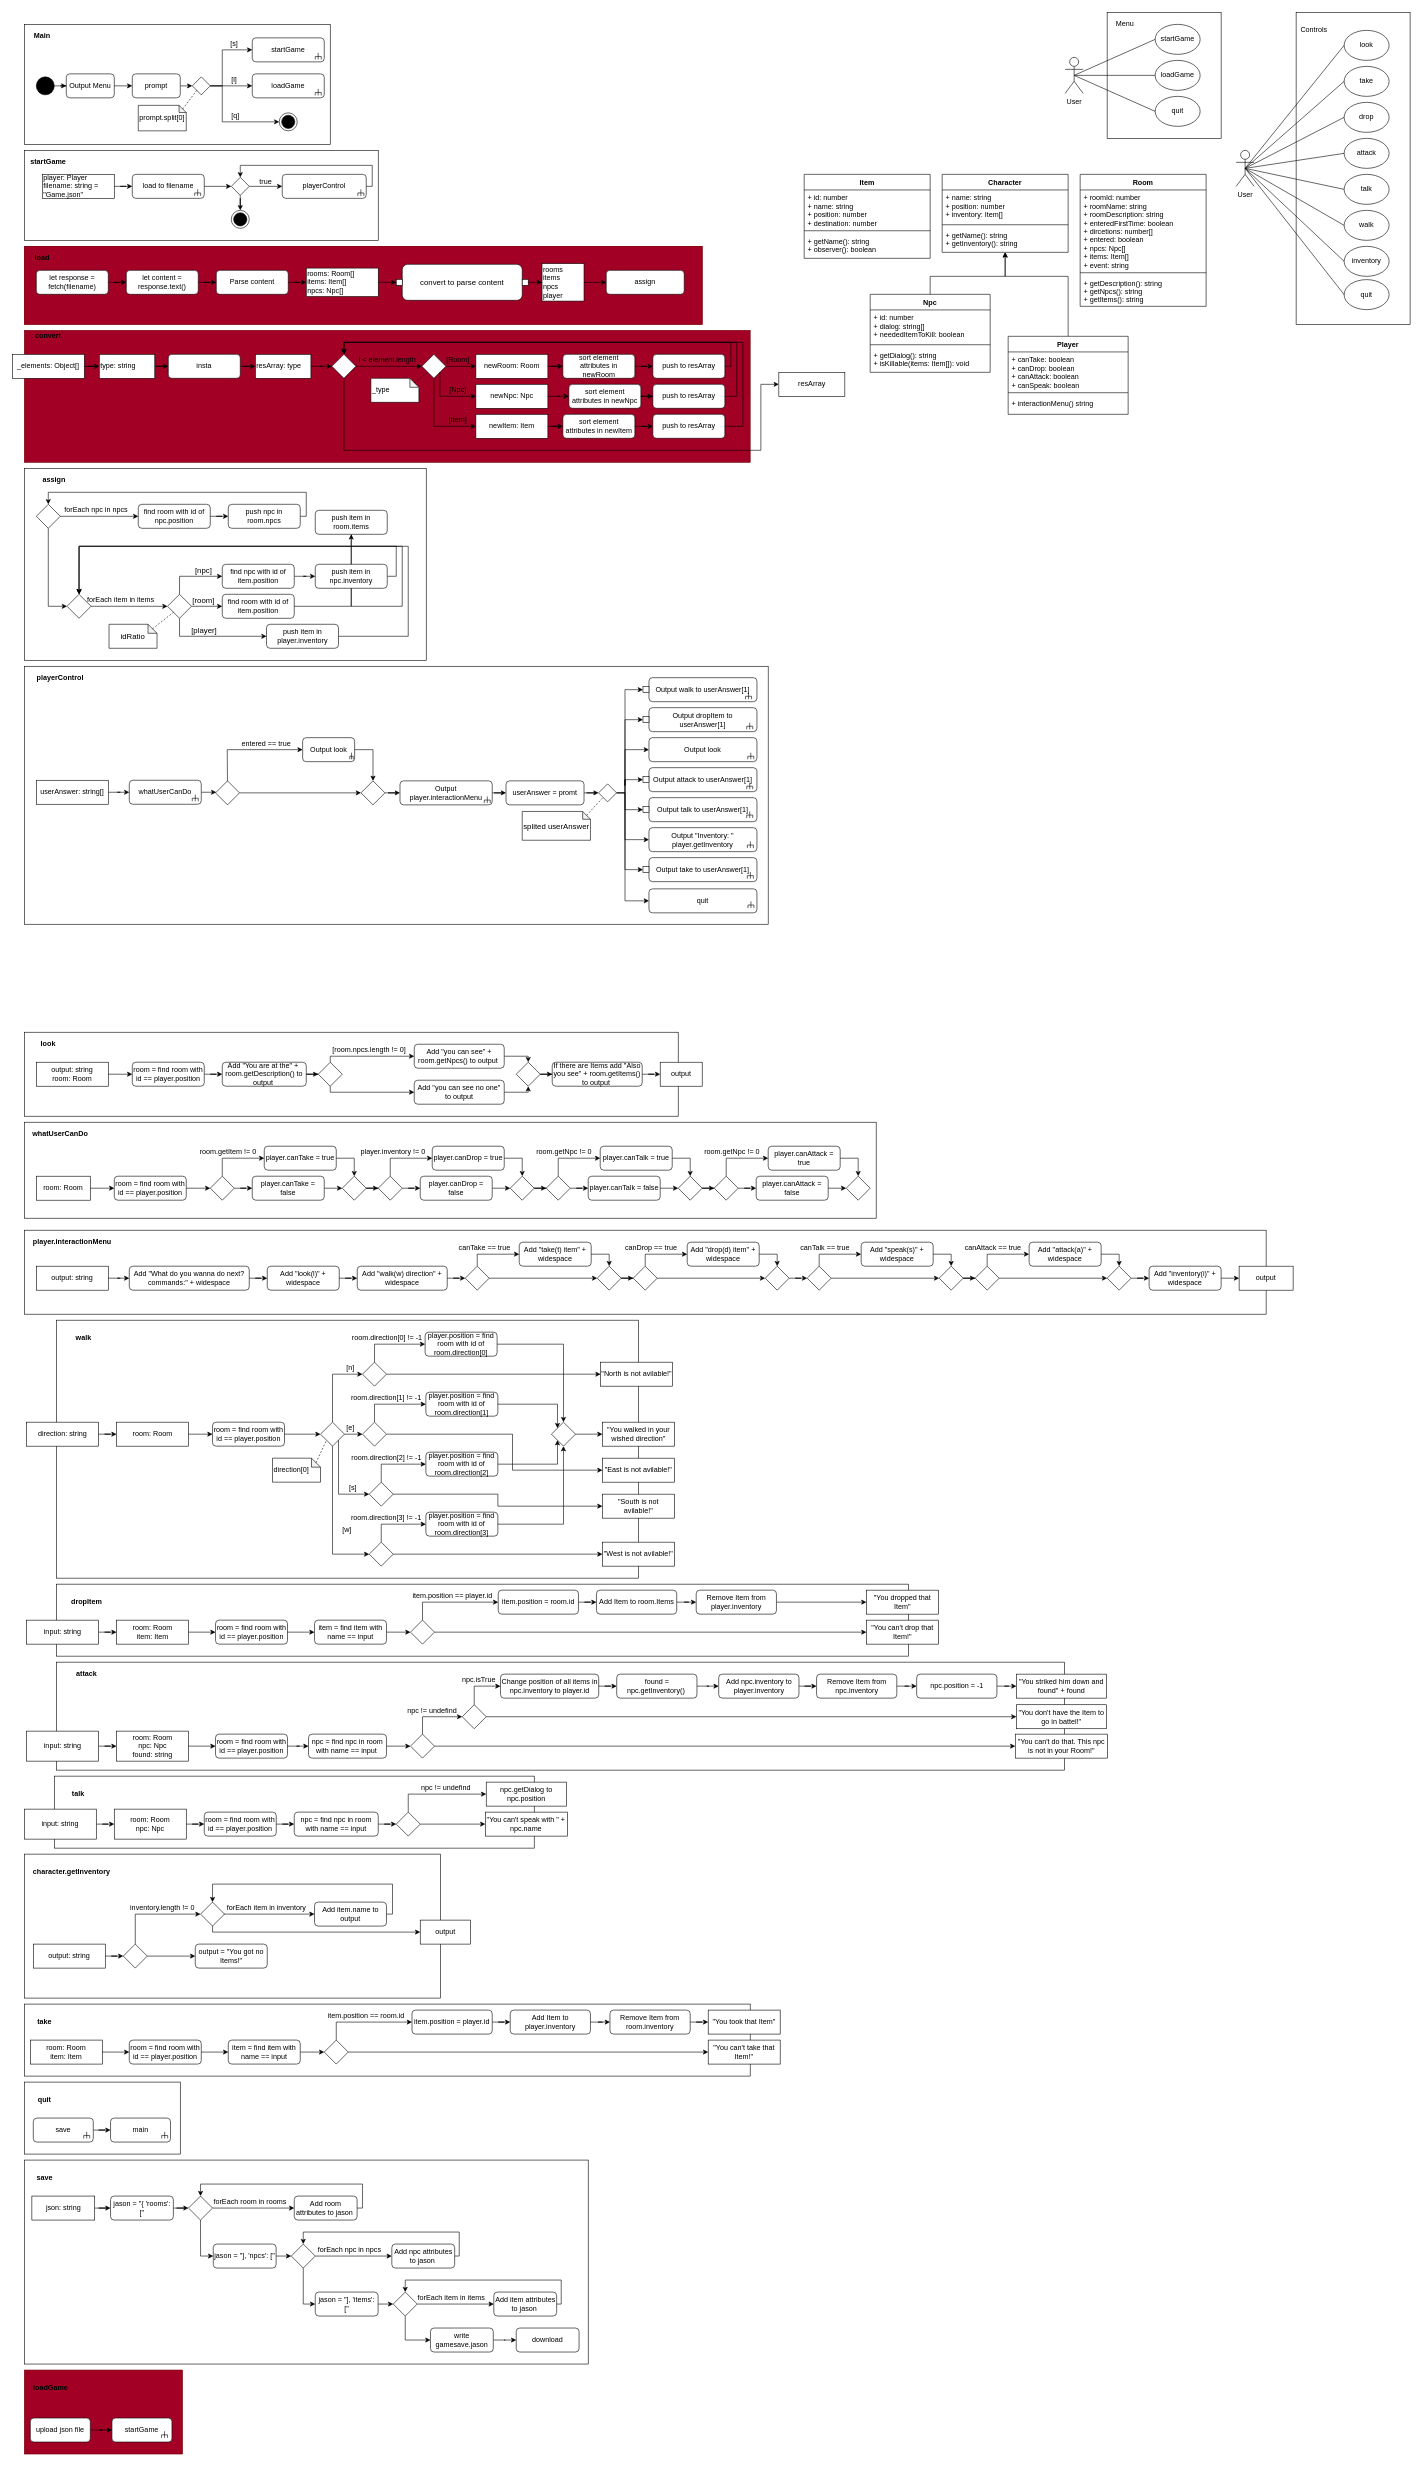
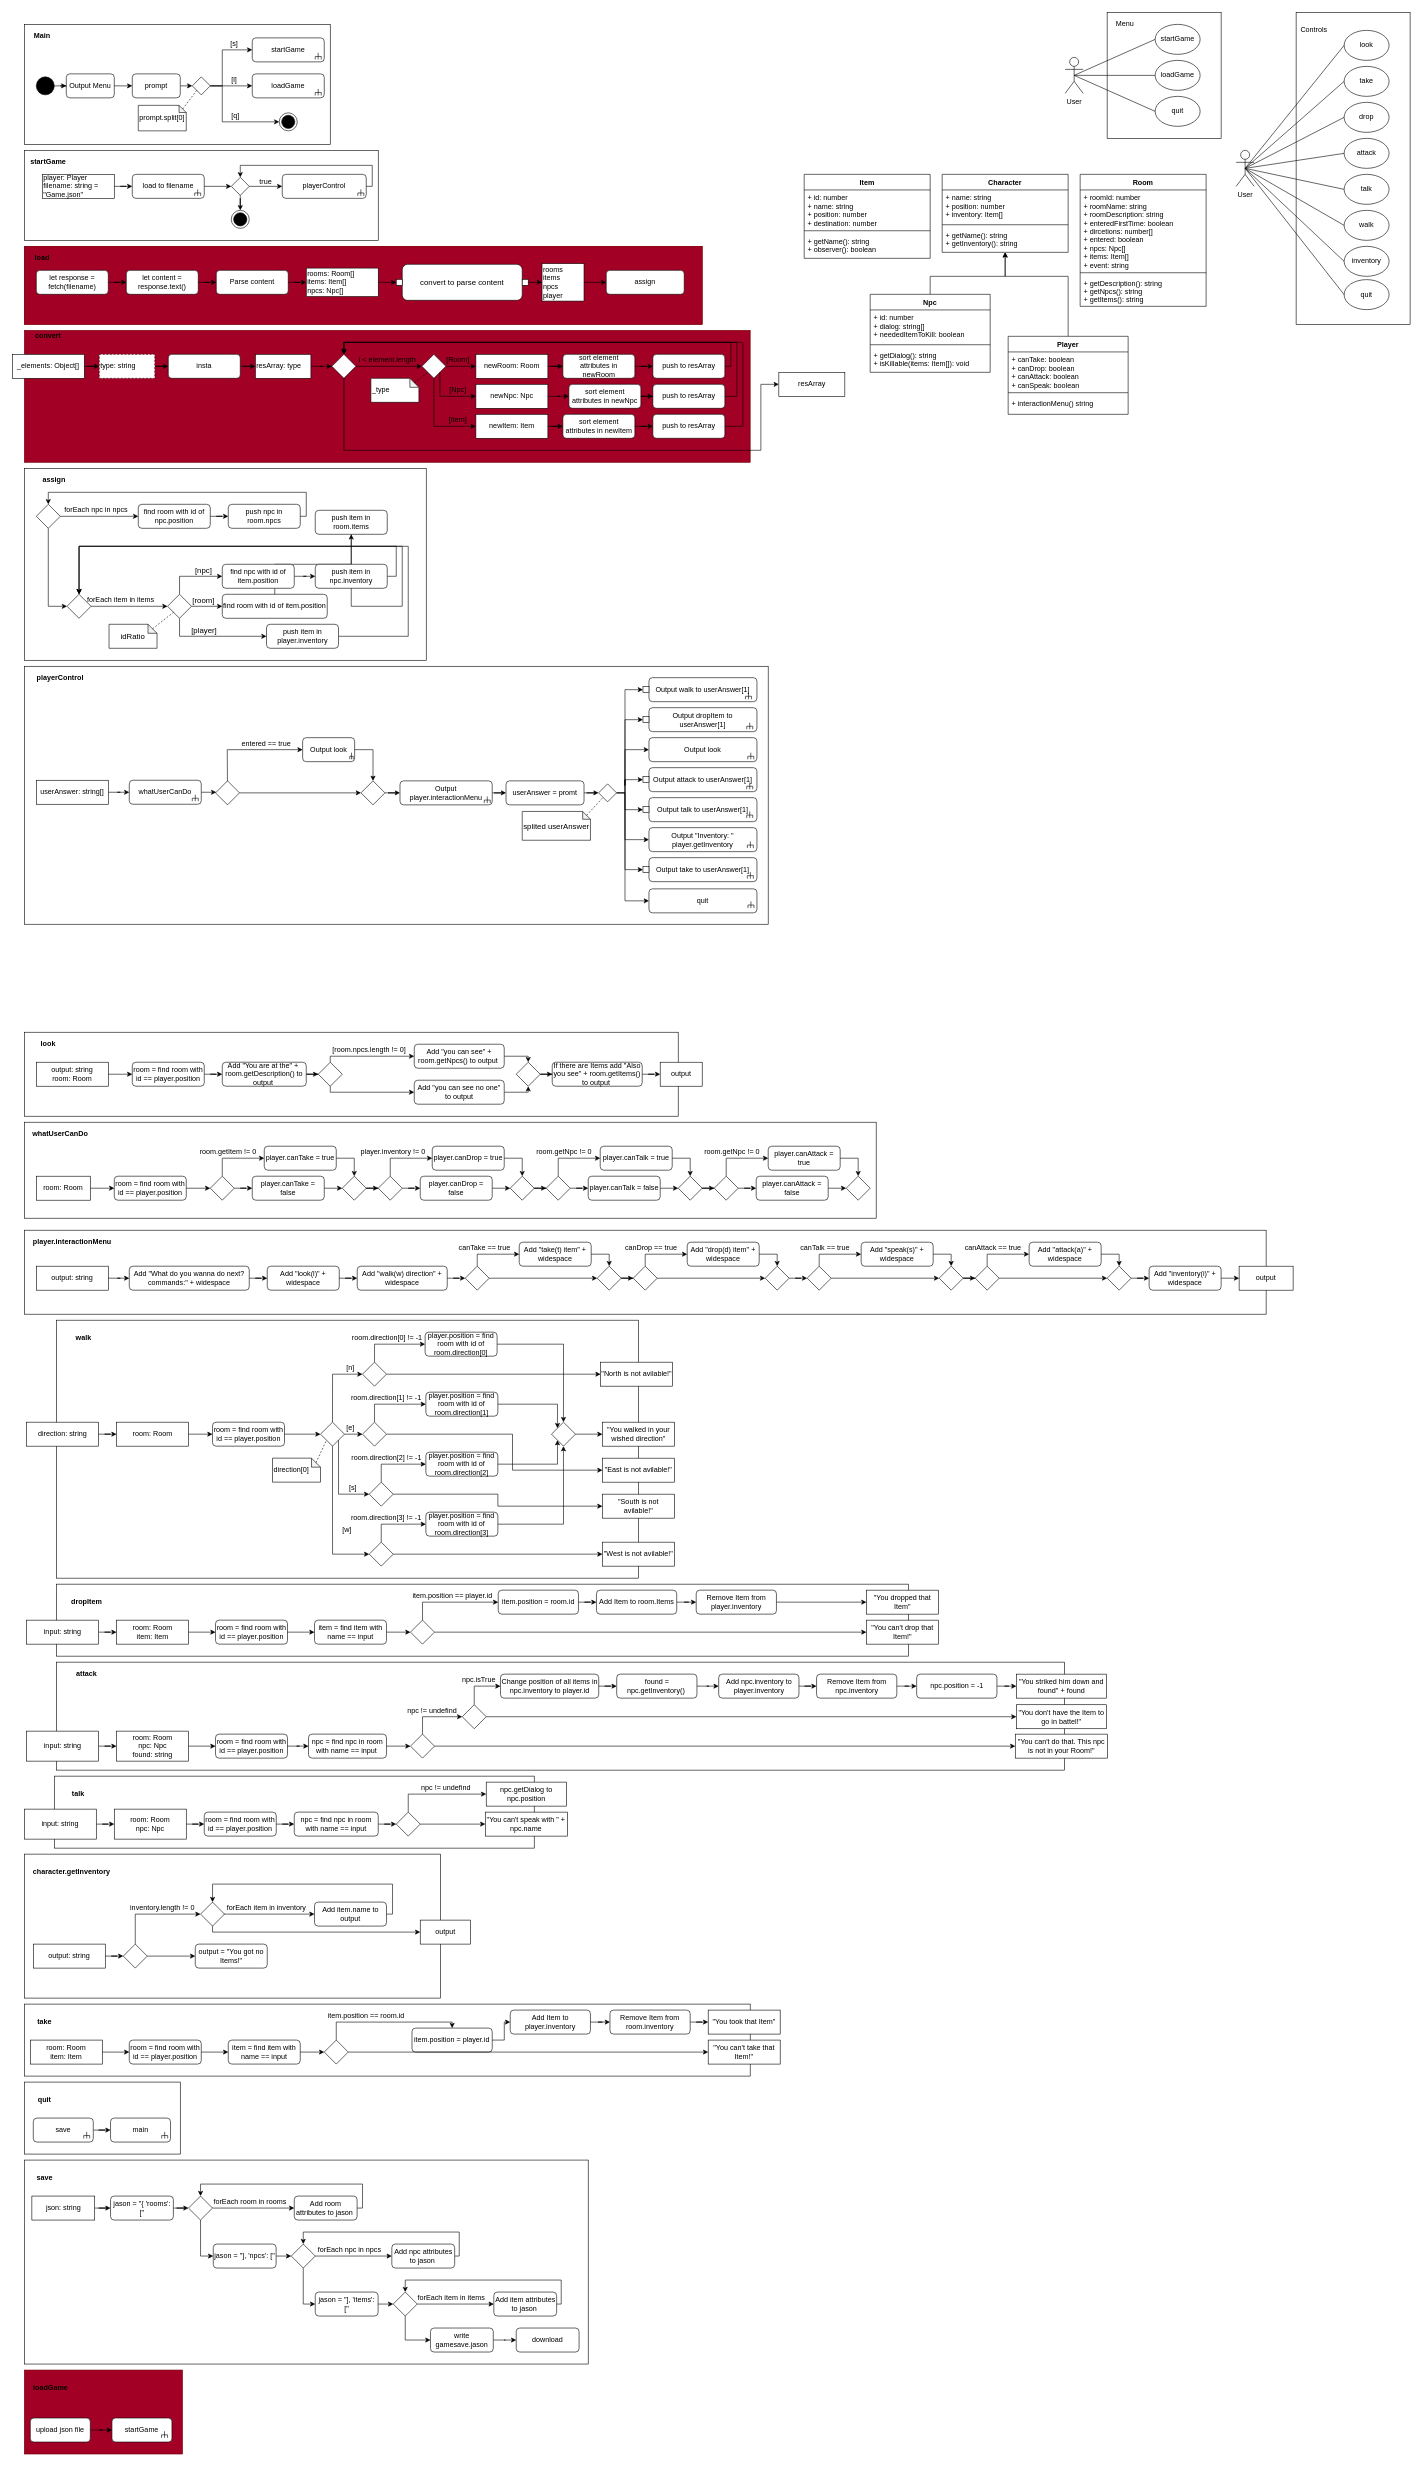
(127, 366) -> (127, 366)
(258, 606) -> (275, 606)
(452, 2022) -> (452, 2040)
